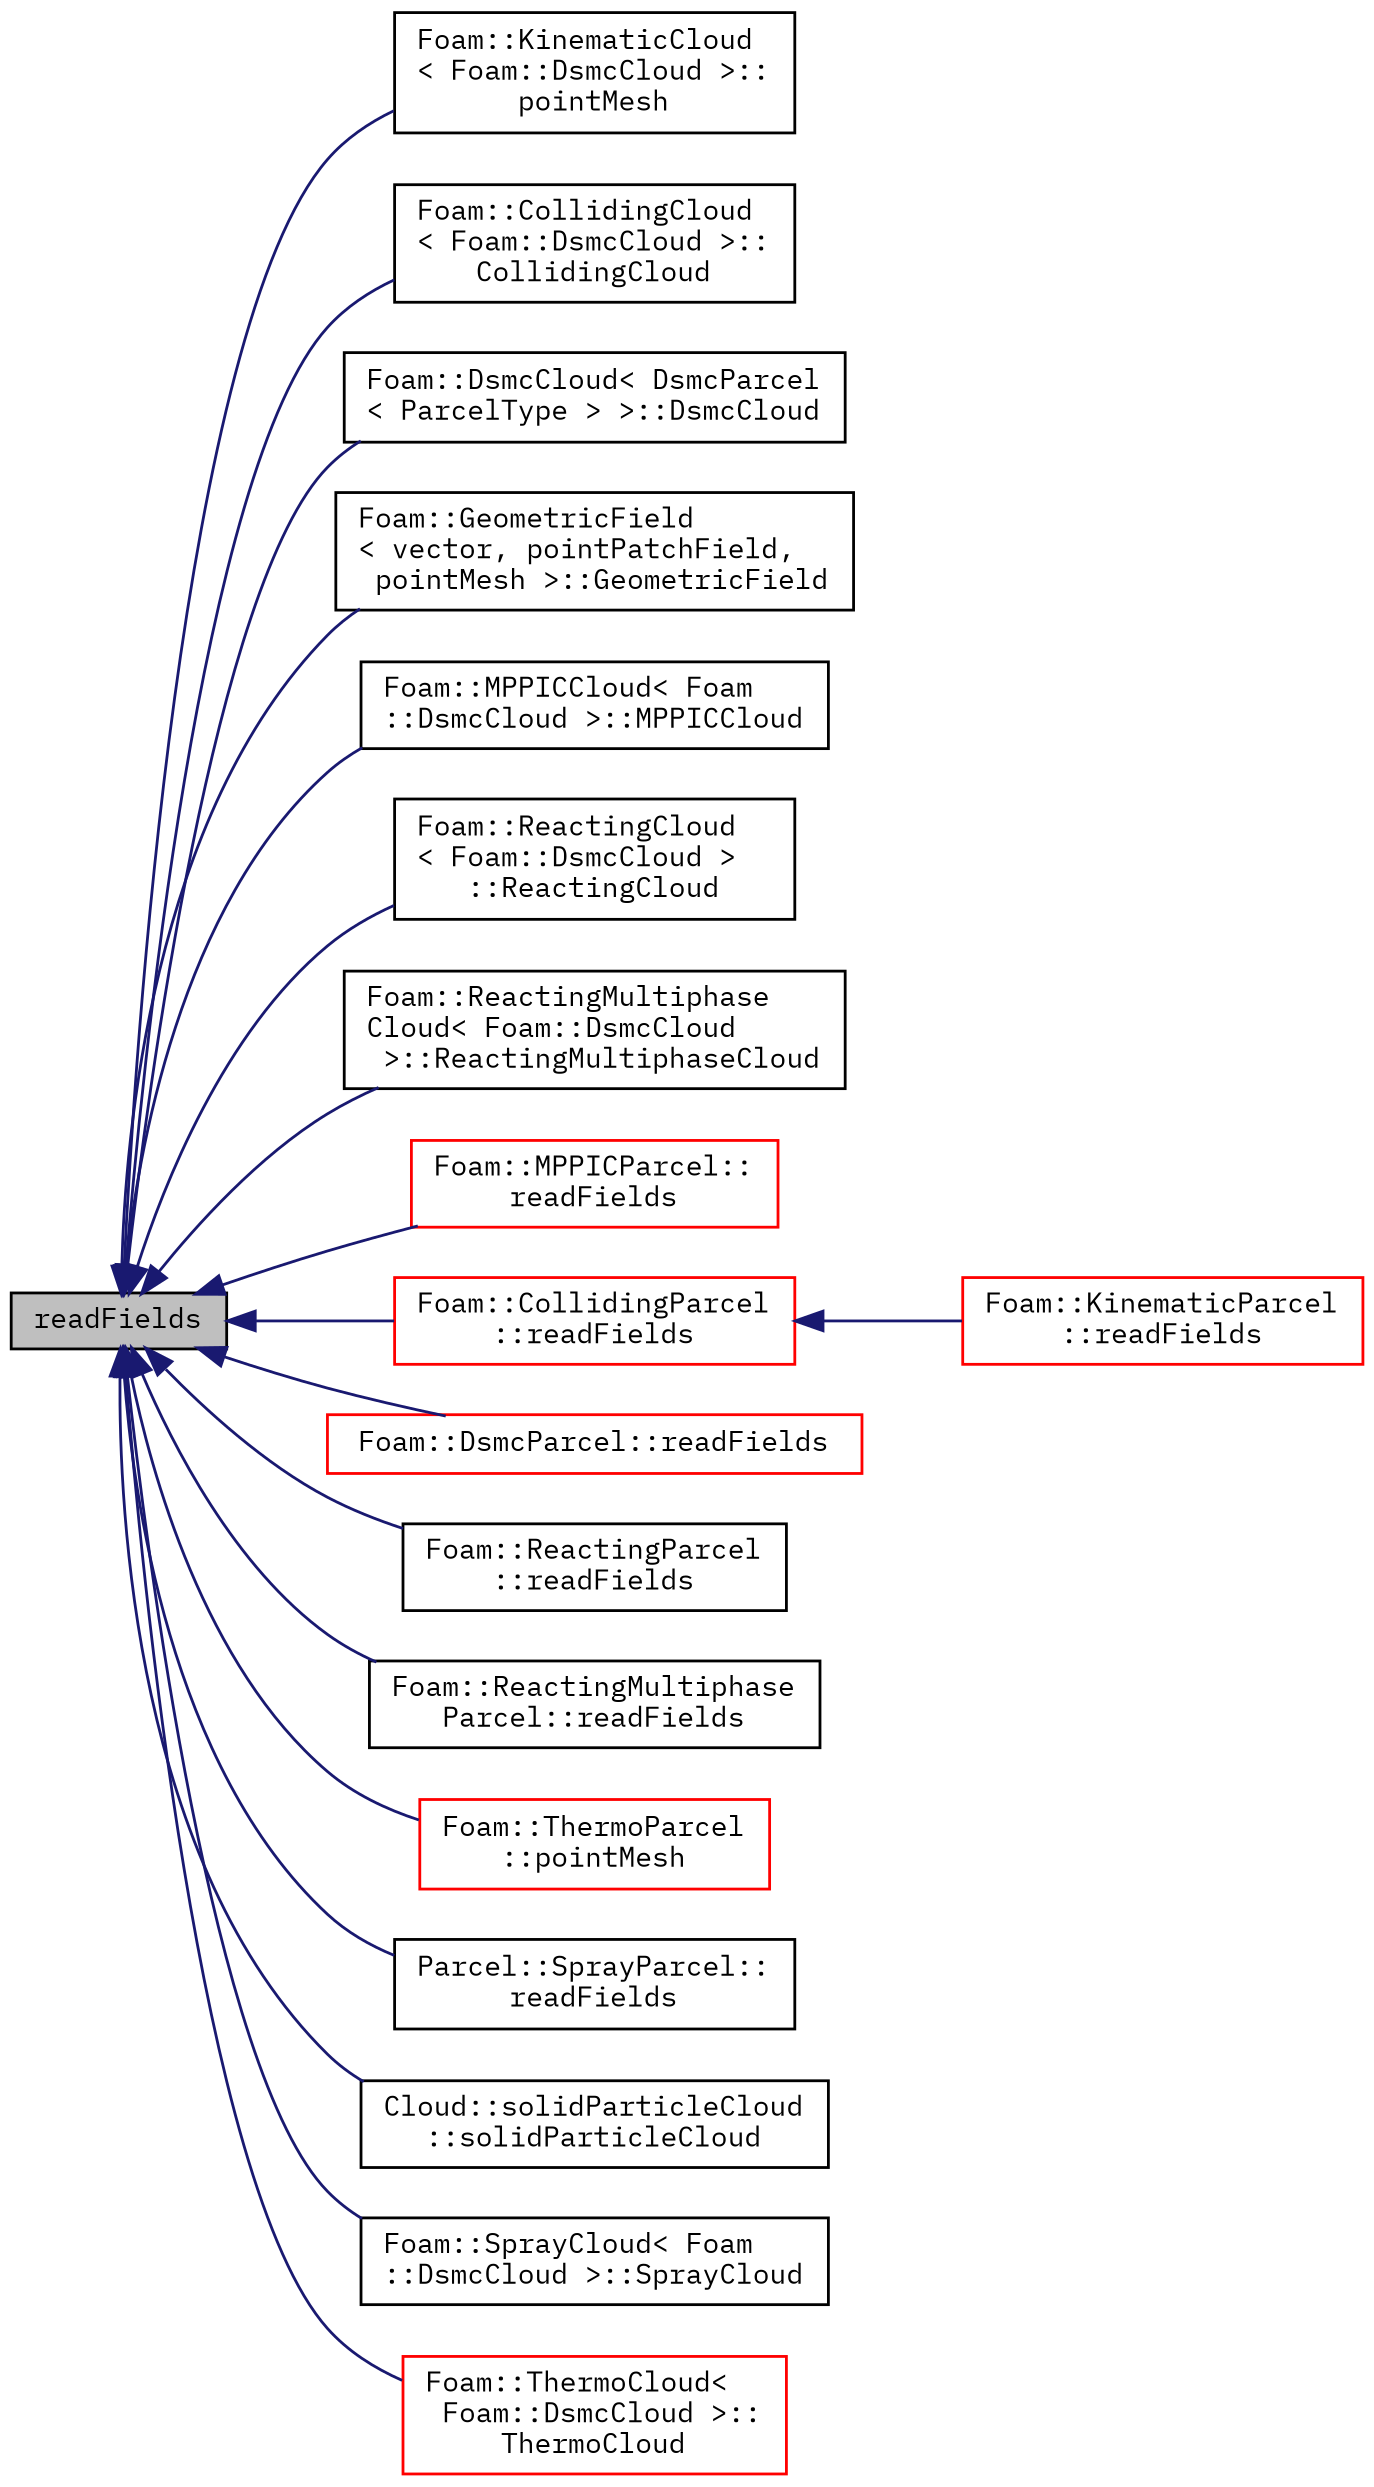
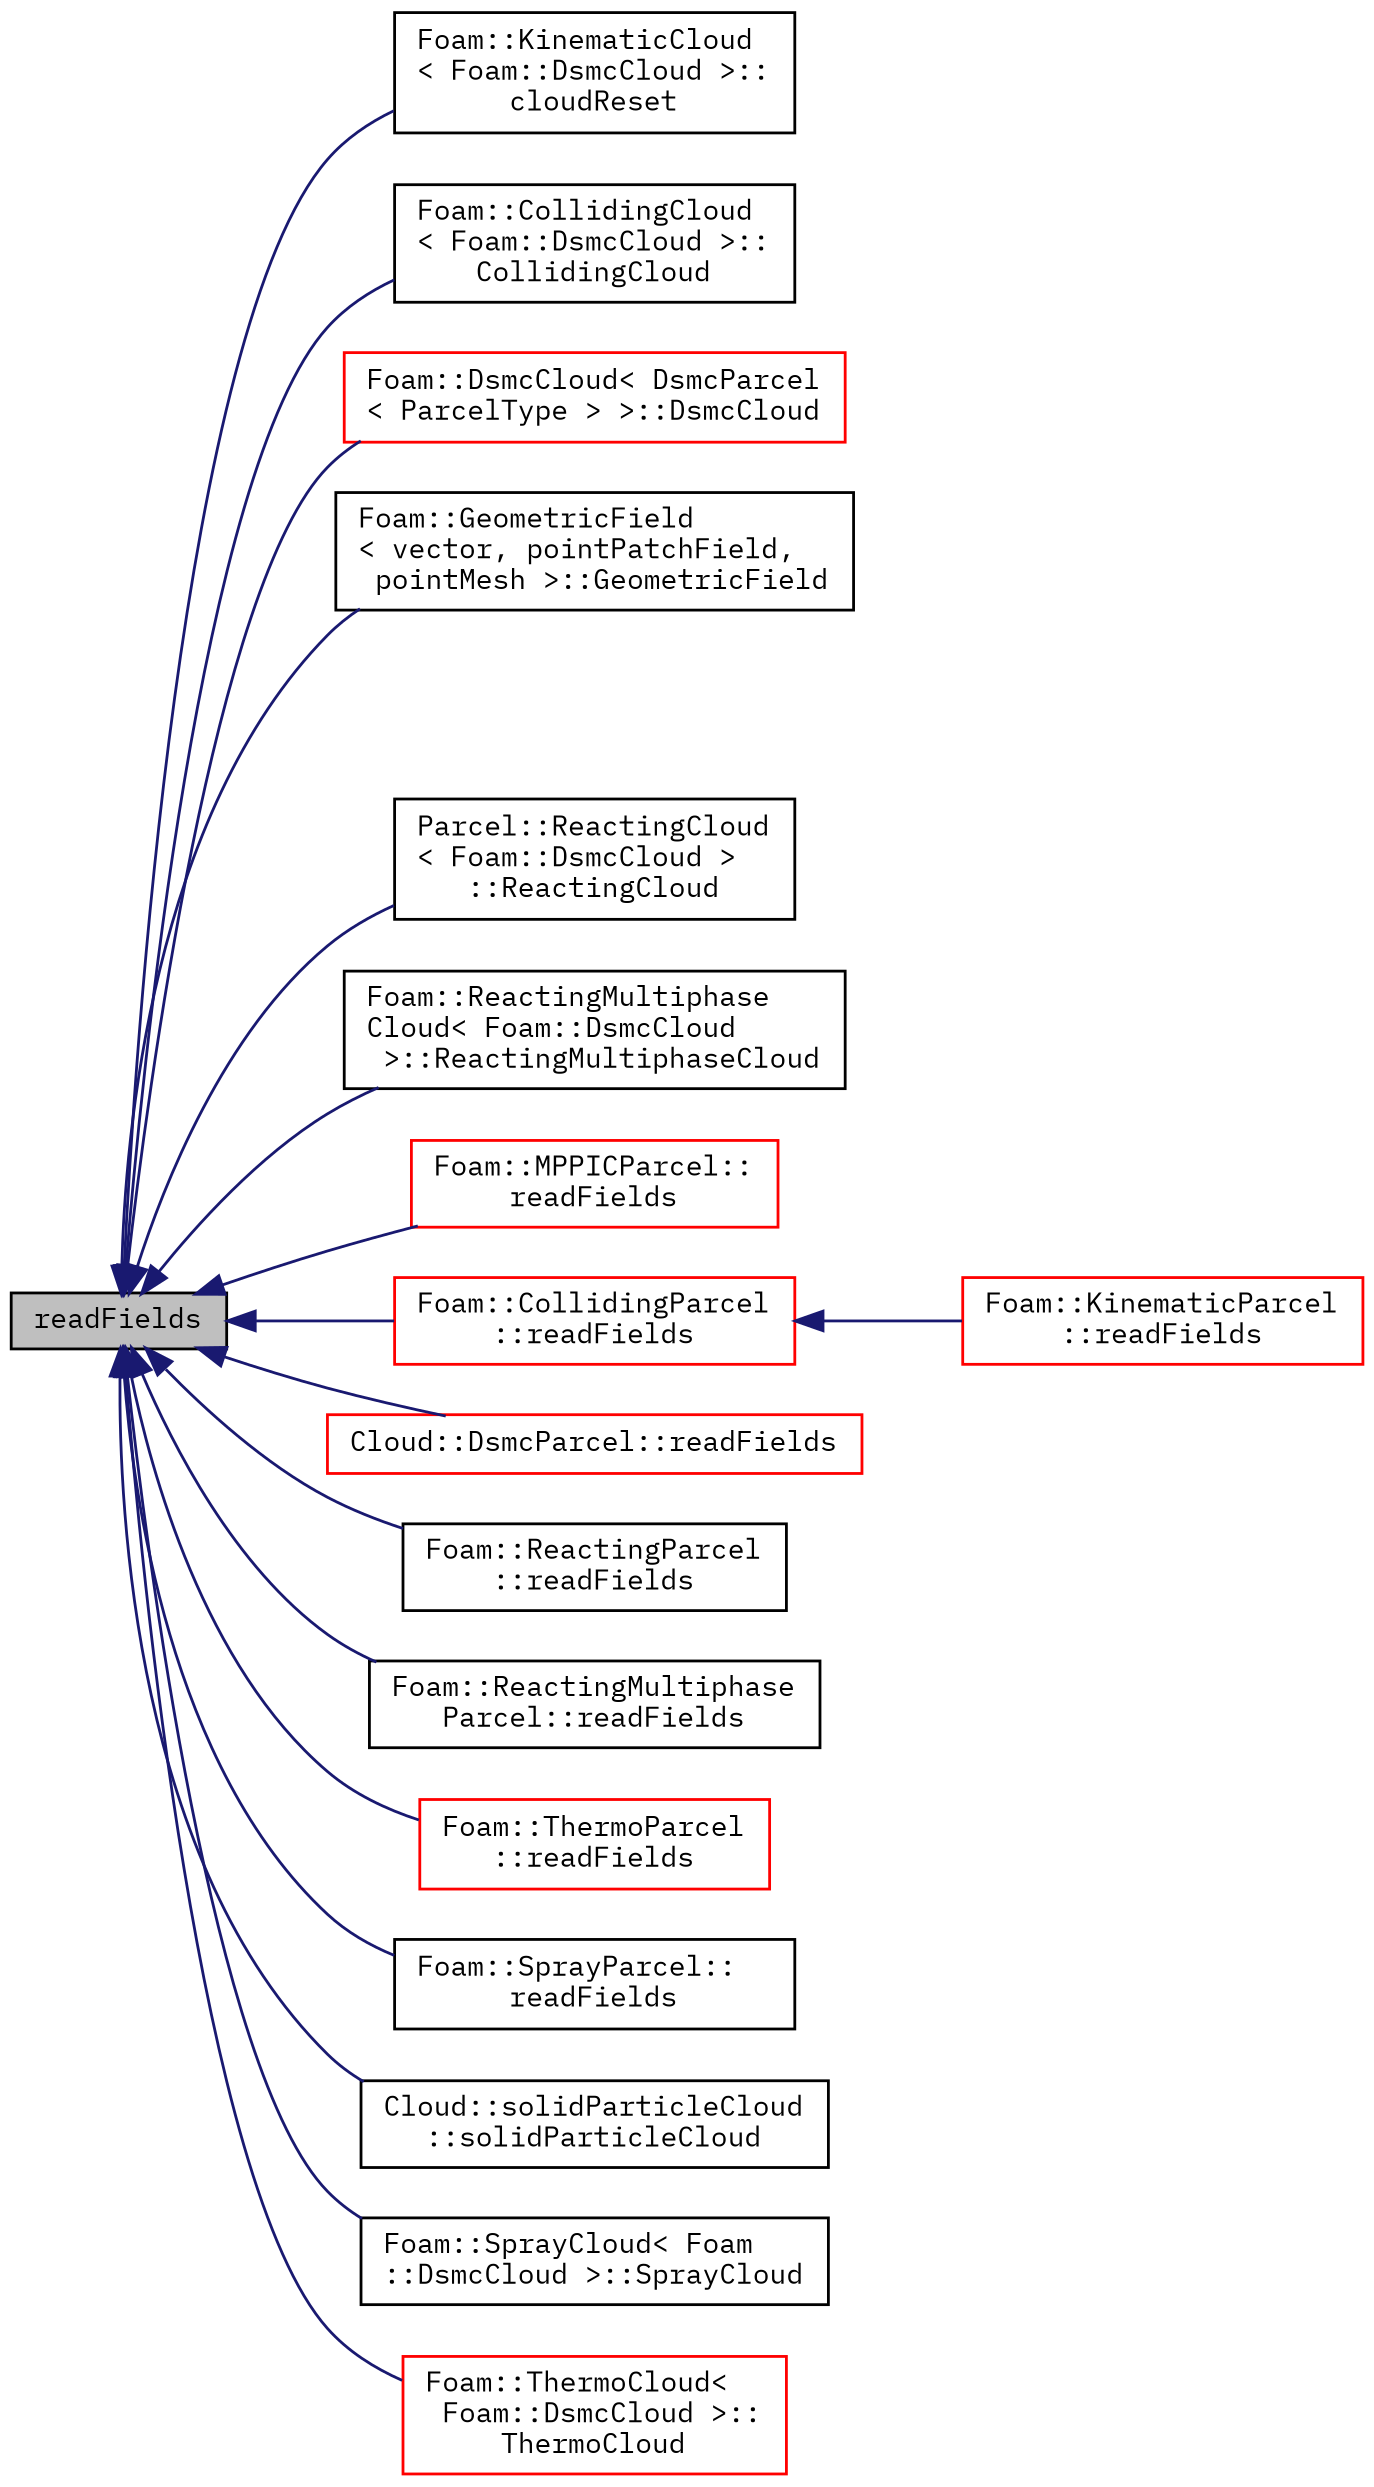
(595, 73) -> (595, 73)
(595, 397) -> (595, 397)
(595, 705) -> none
(595, 859) -> (595, 859)
(595, 1444) -> (595, 1444)
(595, 1844) -> (595, 1844)
(595, 1984) -> (595, 1984)
